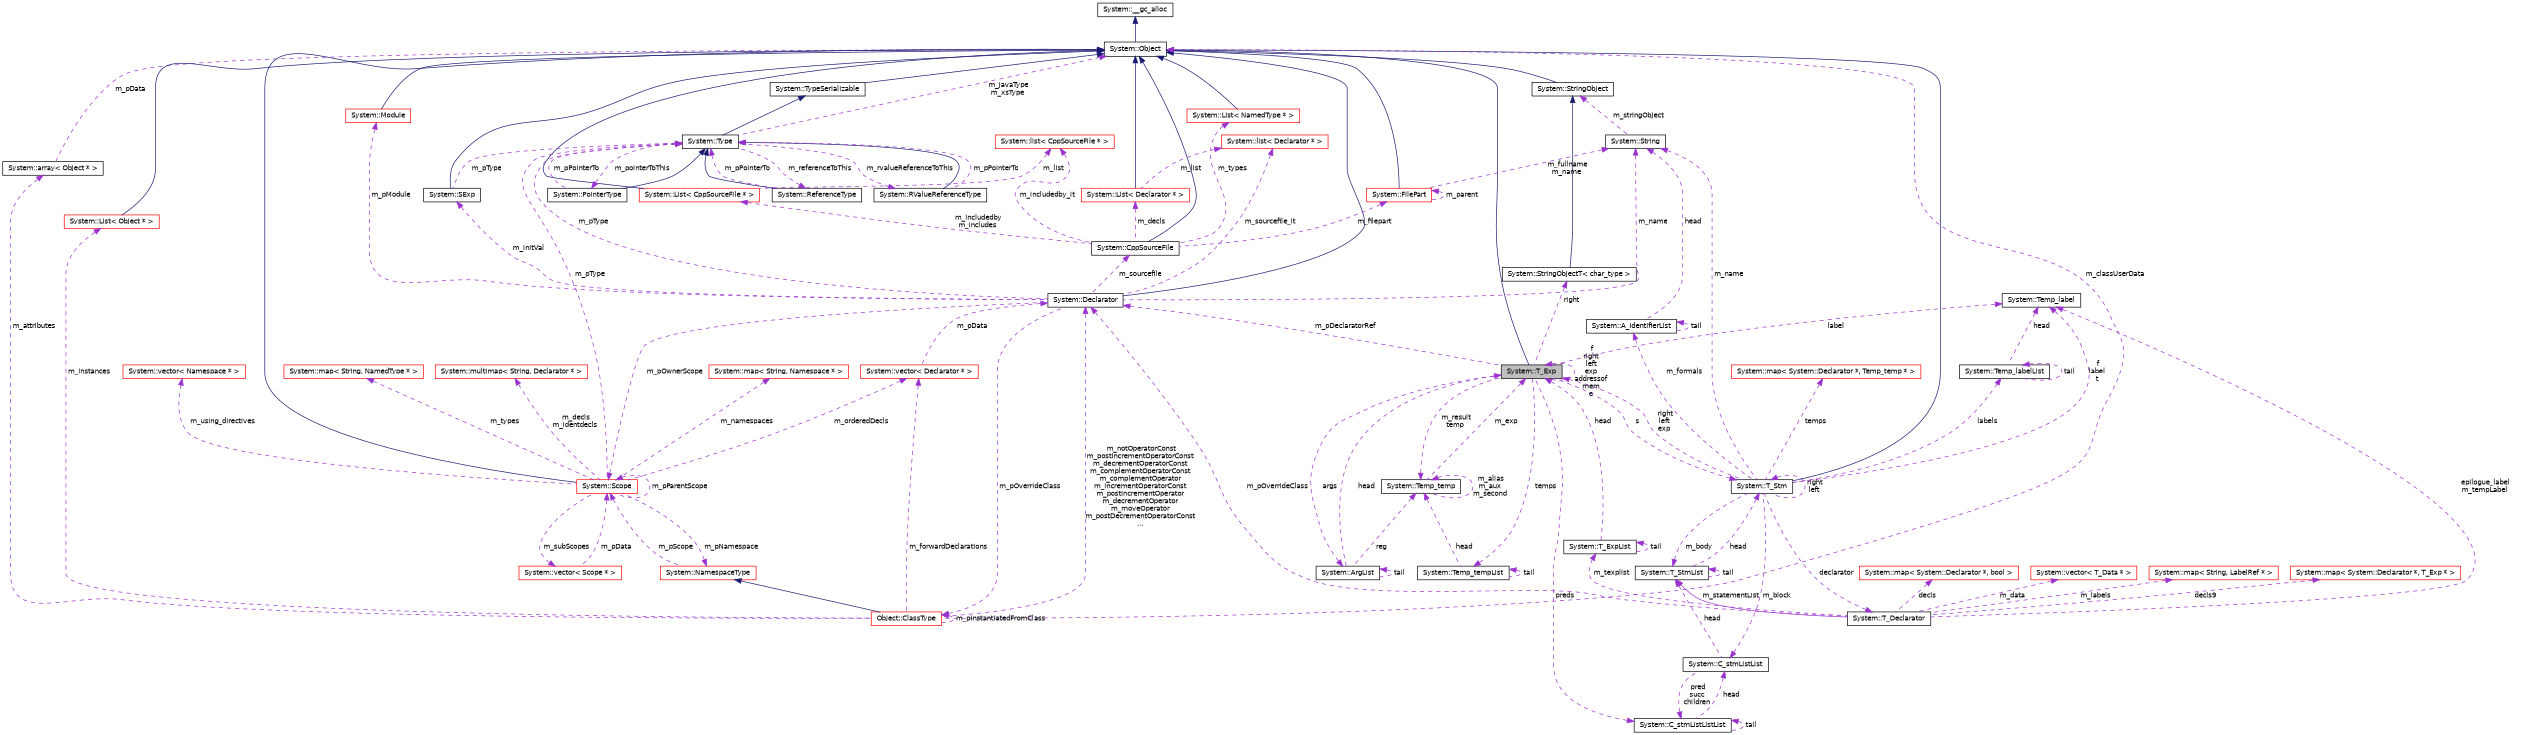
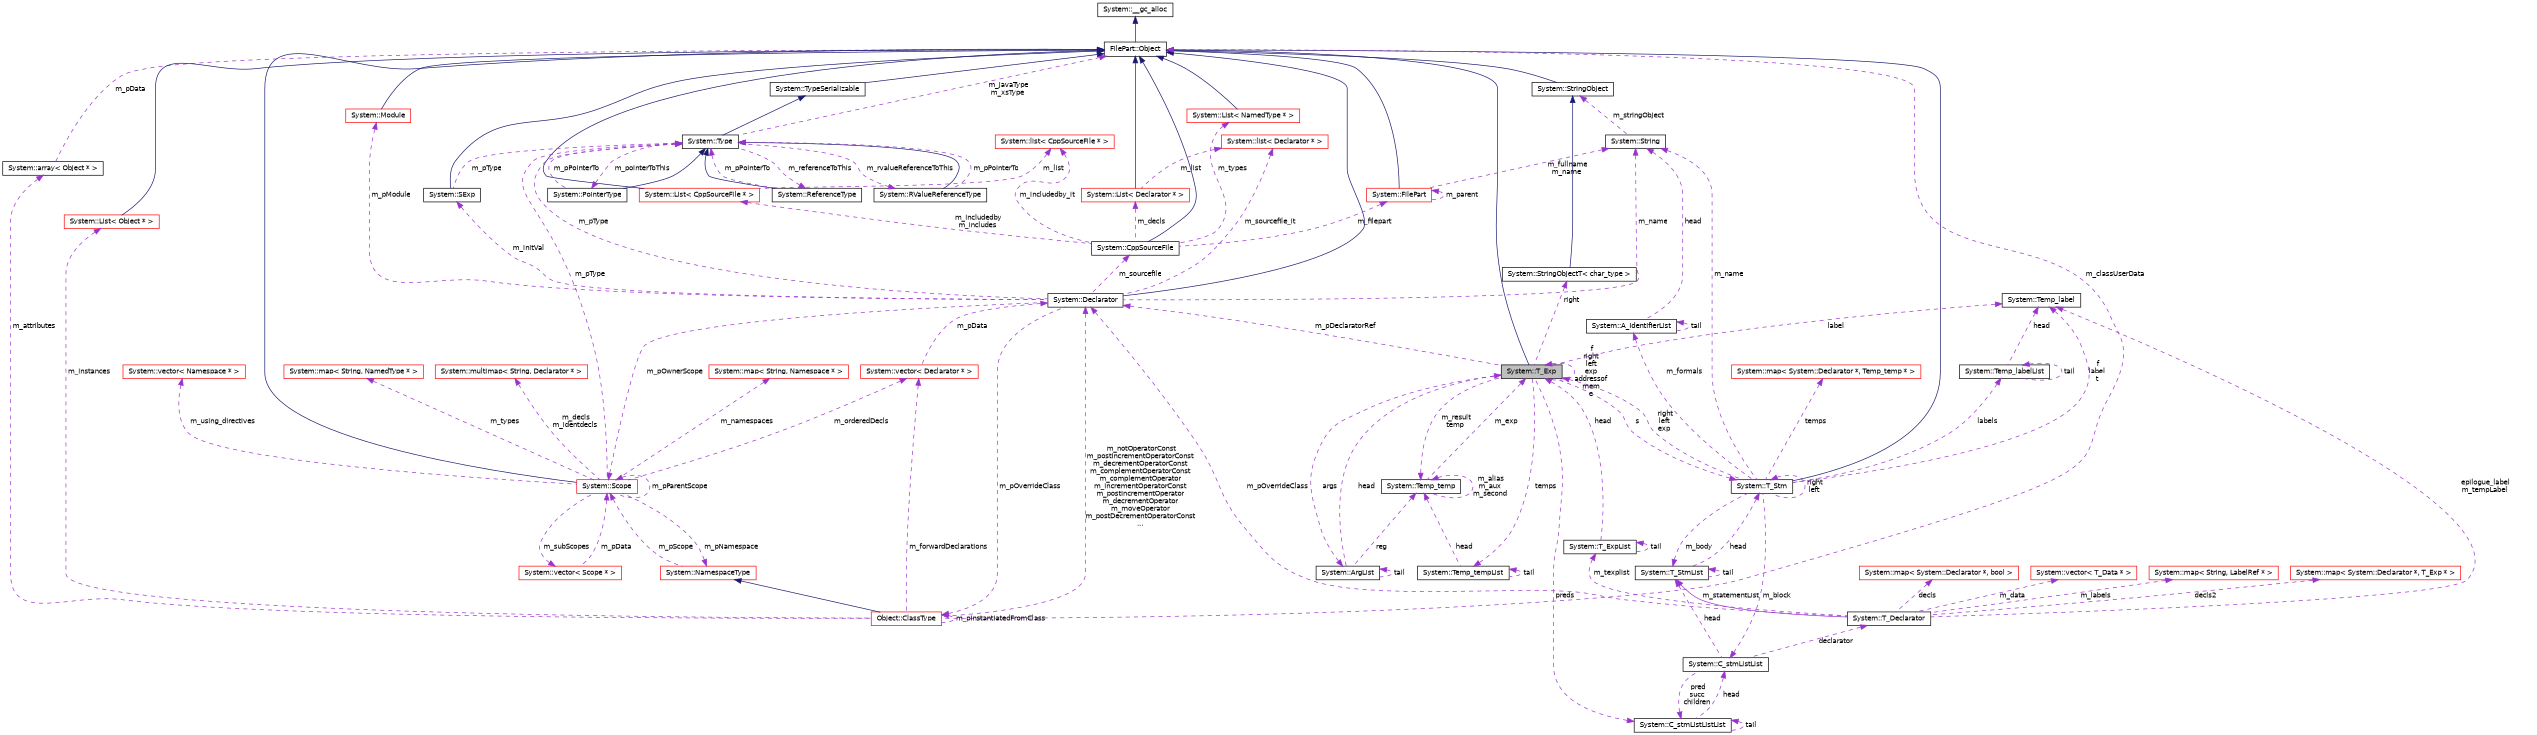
(1135, 49) -> (1135, 49)
(1805, 566) -> (1804, 643)
(2204, 596) -> (2204, 596)
